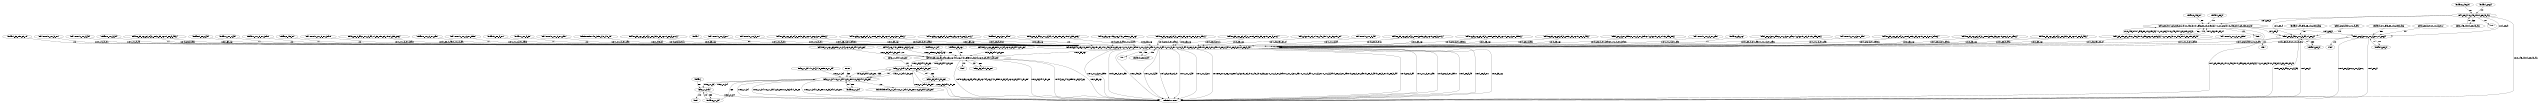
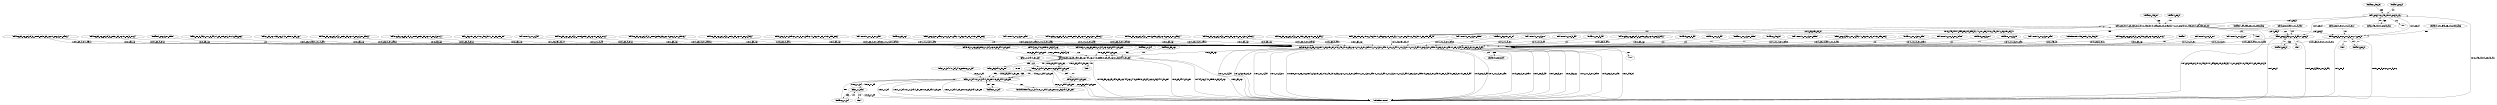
(698, 79) -> none
(1893, 99) -> (1997, 99)
